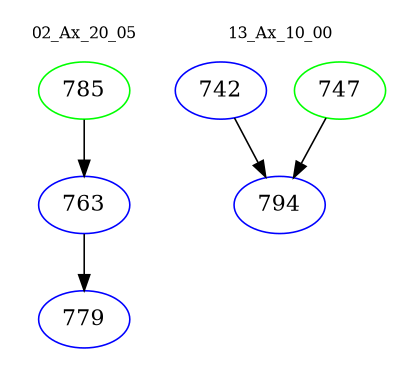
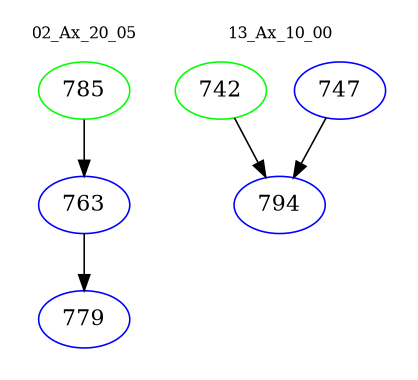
(221, 91) -> (221, 91)
(340, 91) -> (340, 91)
